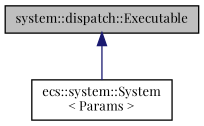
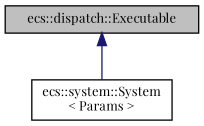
(102, 19) -> (102, 19)
